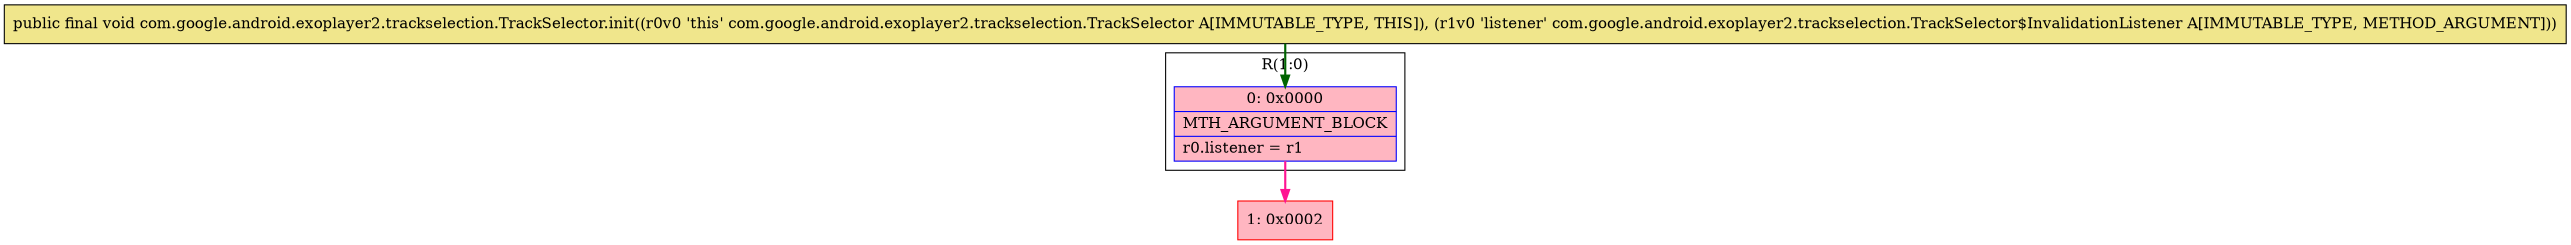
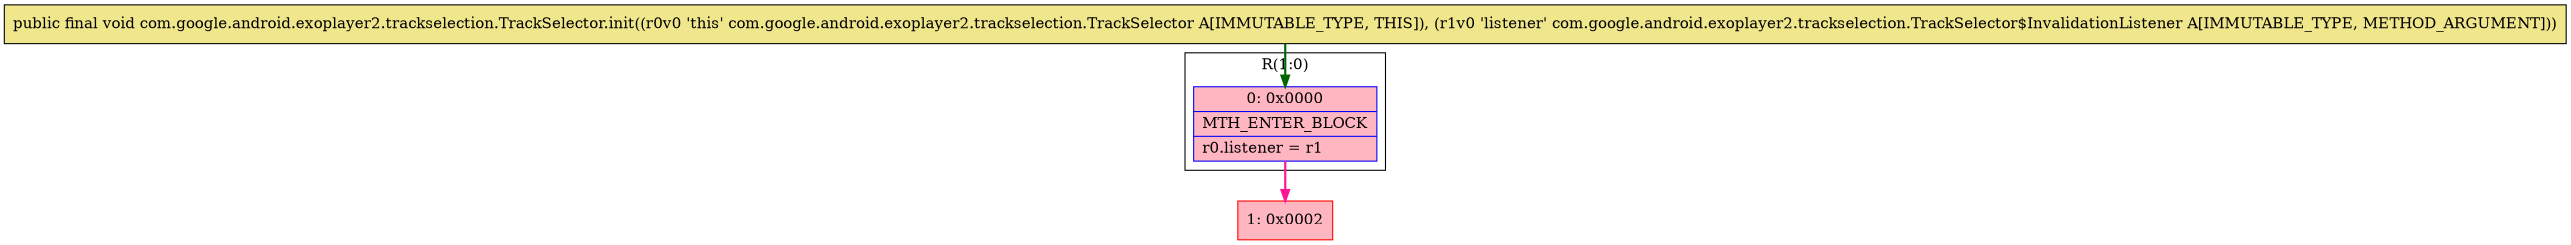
(1285, 123) -> (1285, 123)
